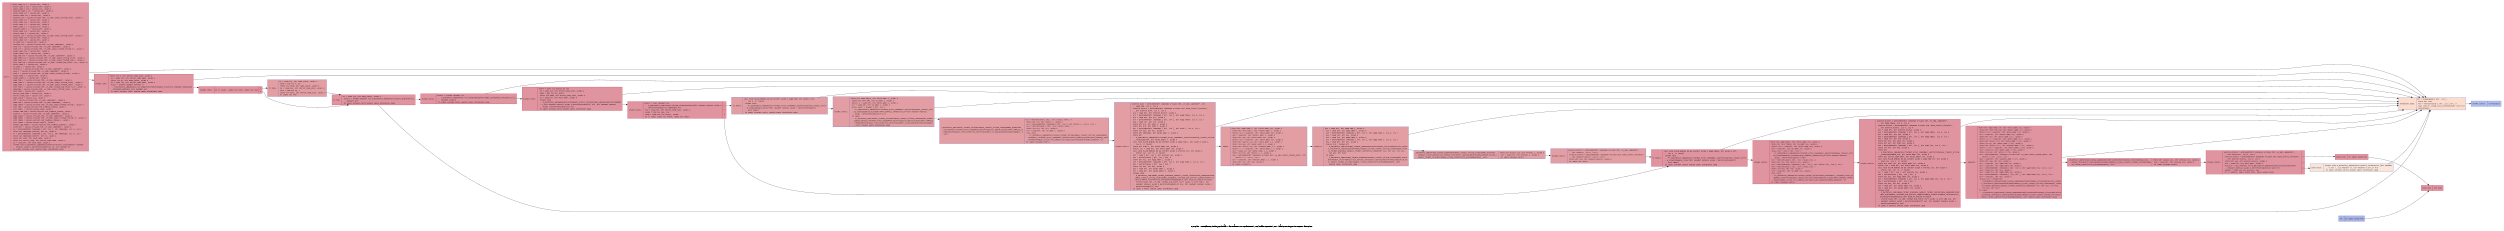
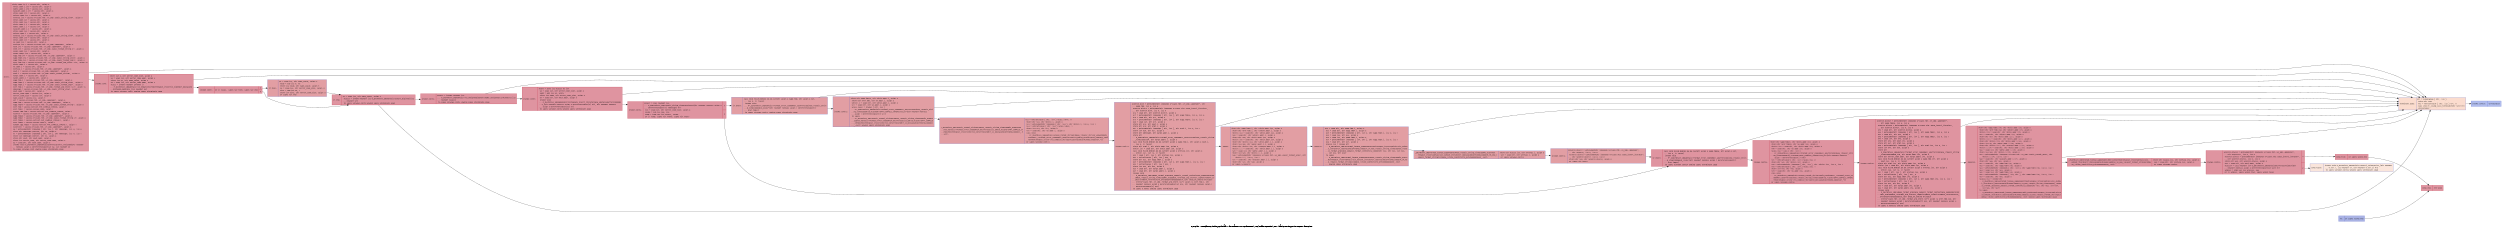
(2413, 141) -> none
